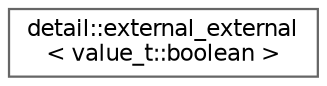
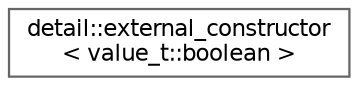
(163, 43) -> (179, 43)
